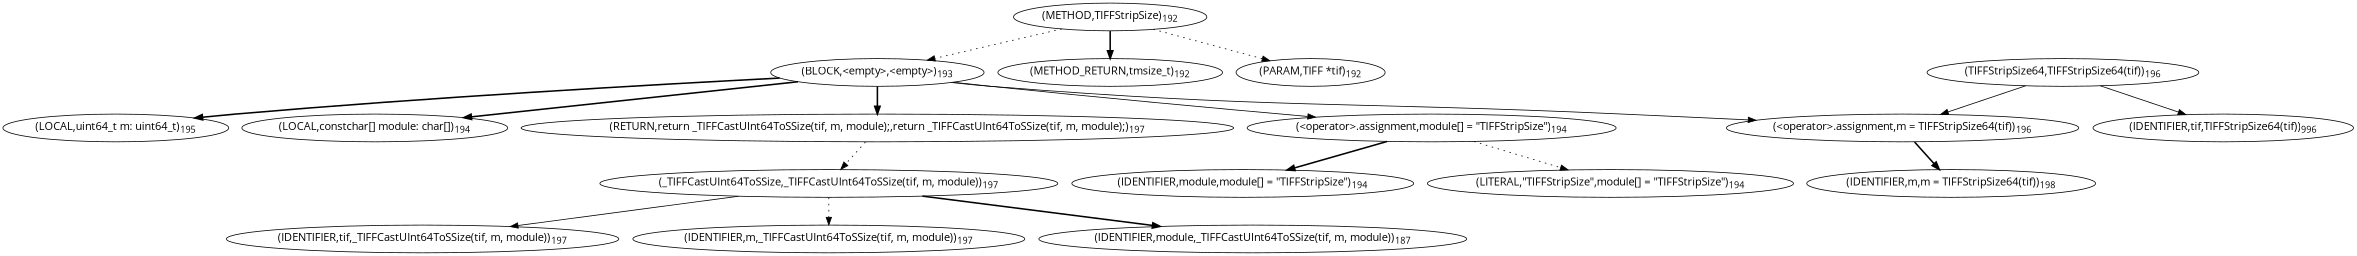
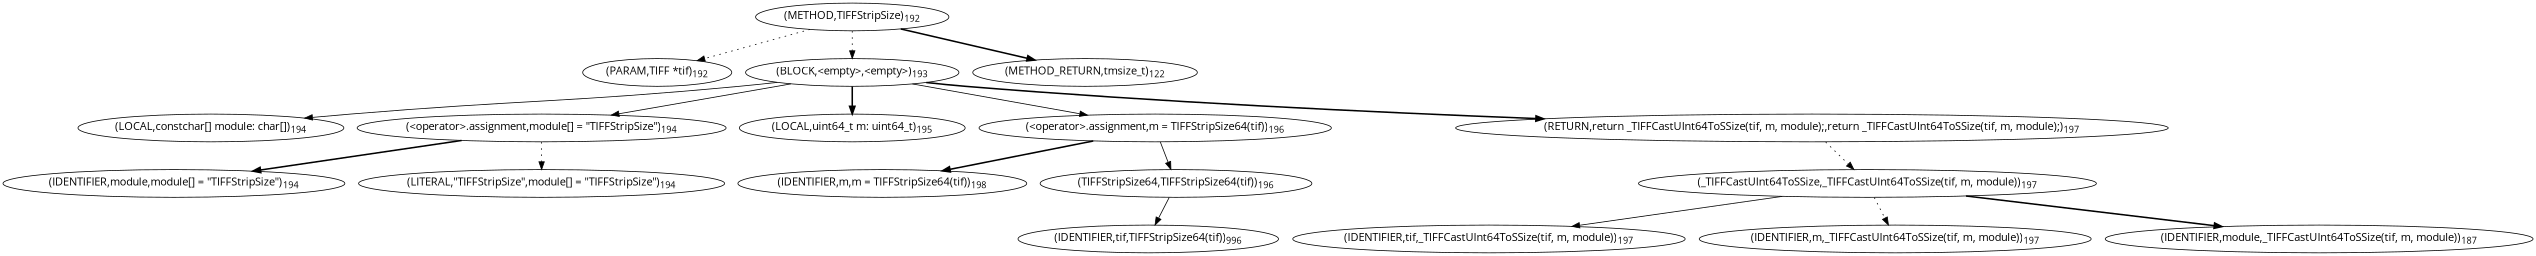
(1182, 71) -> (1157, 71)
(635, 99) -> (545, 101)
(1987, 99) -> (1164, 152)
